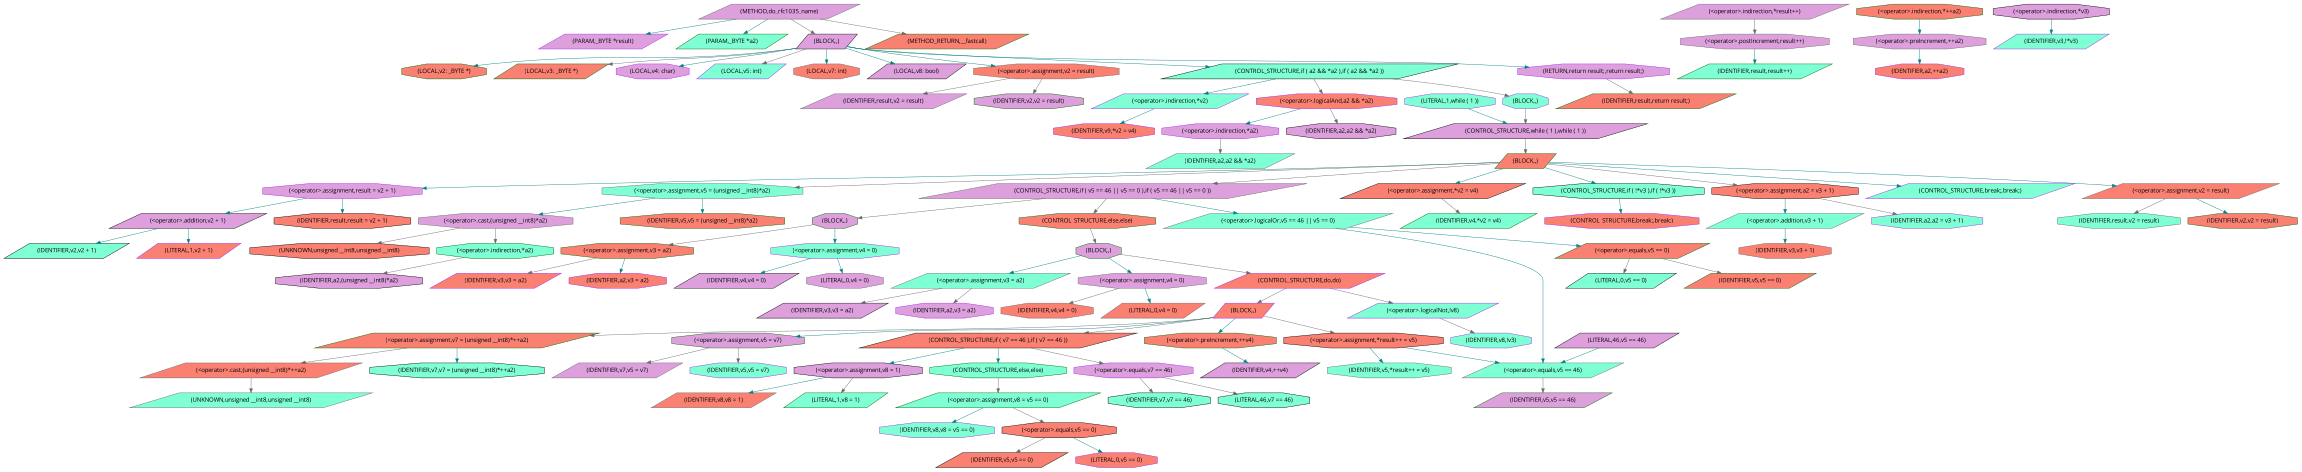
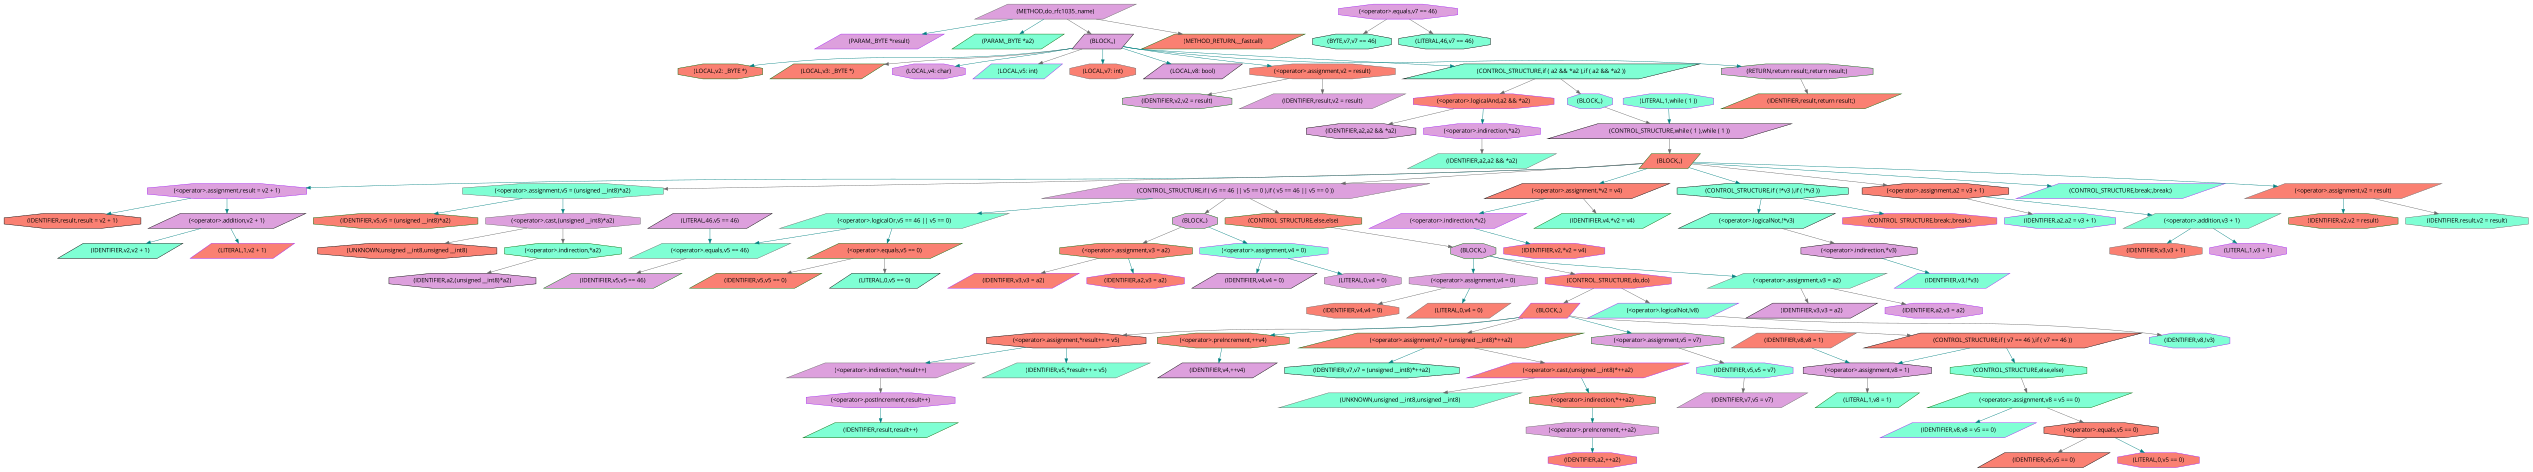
(1755, 42) -> (881, 400)
(1594, 71) -> (1797, 71)
(1242, 86) -> (1515, 206)
(1170, 101) -> (1448, 221)
(1104, 131) -> (1554, 251)
none -> (1757, 221)
none -> (2248, 251)
(1300, 281) -> (1608, 281)
(680, 355) -> (1744, 383)
(1065, 355) -> none
(1449, 355) -> (978, 355)
(251, 370) -> (1578, 370)
(1389, 370) -> (1066, 370)
none -> (1584, 384)
(790, 385) -> (1829, 355)
(1159, 400) -> (1352, 42)
(937, 430) -> (1958, 430)
